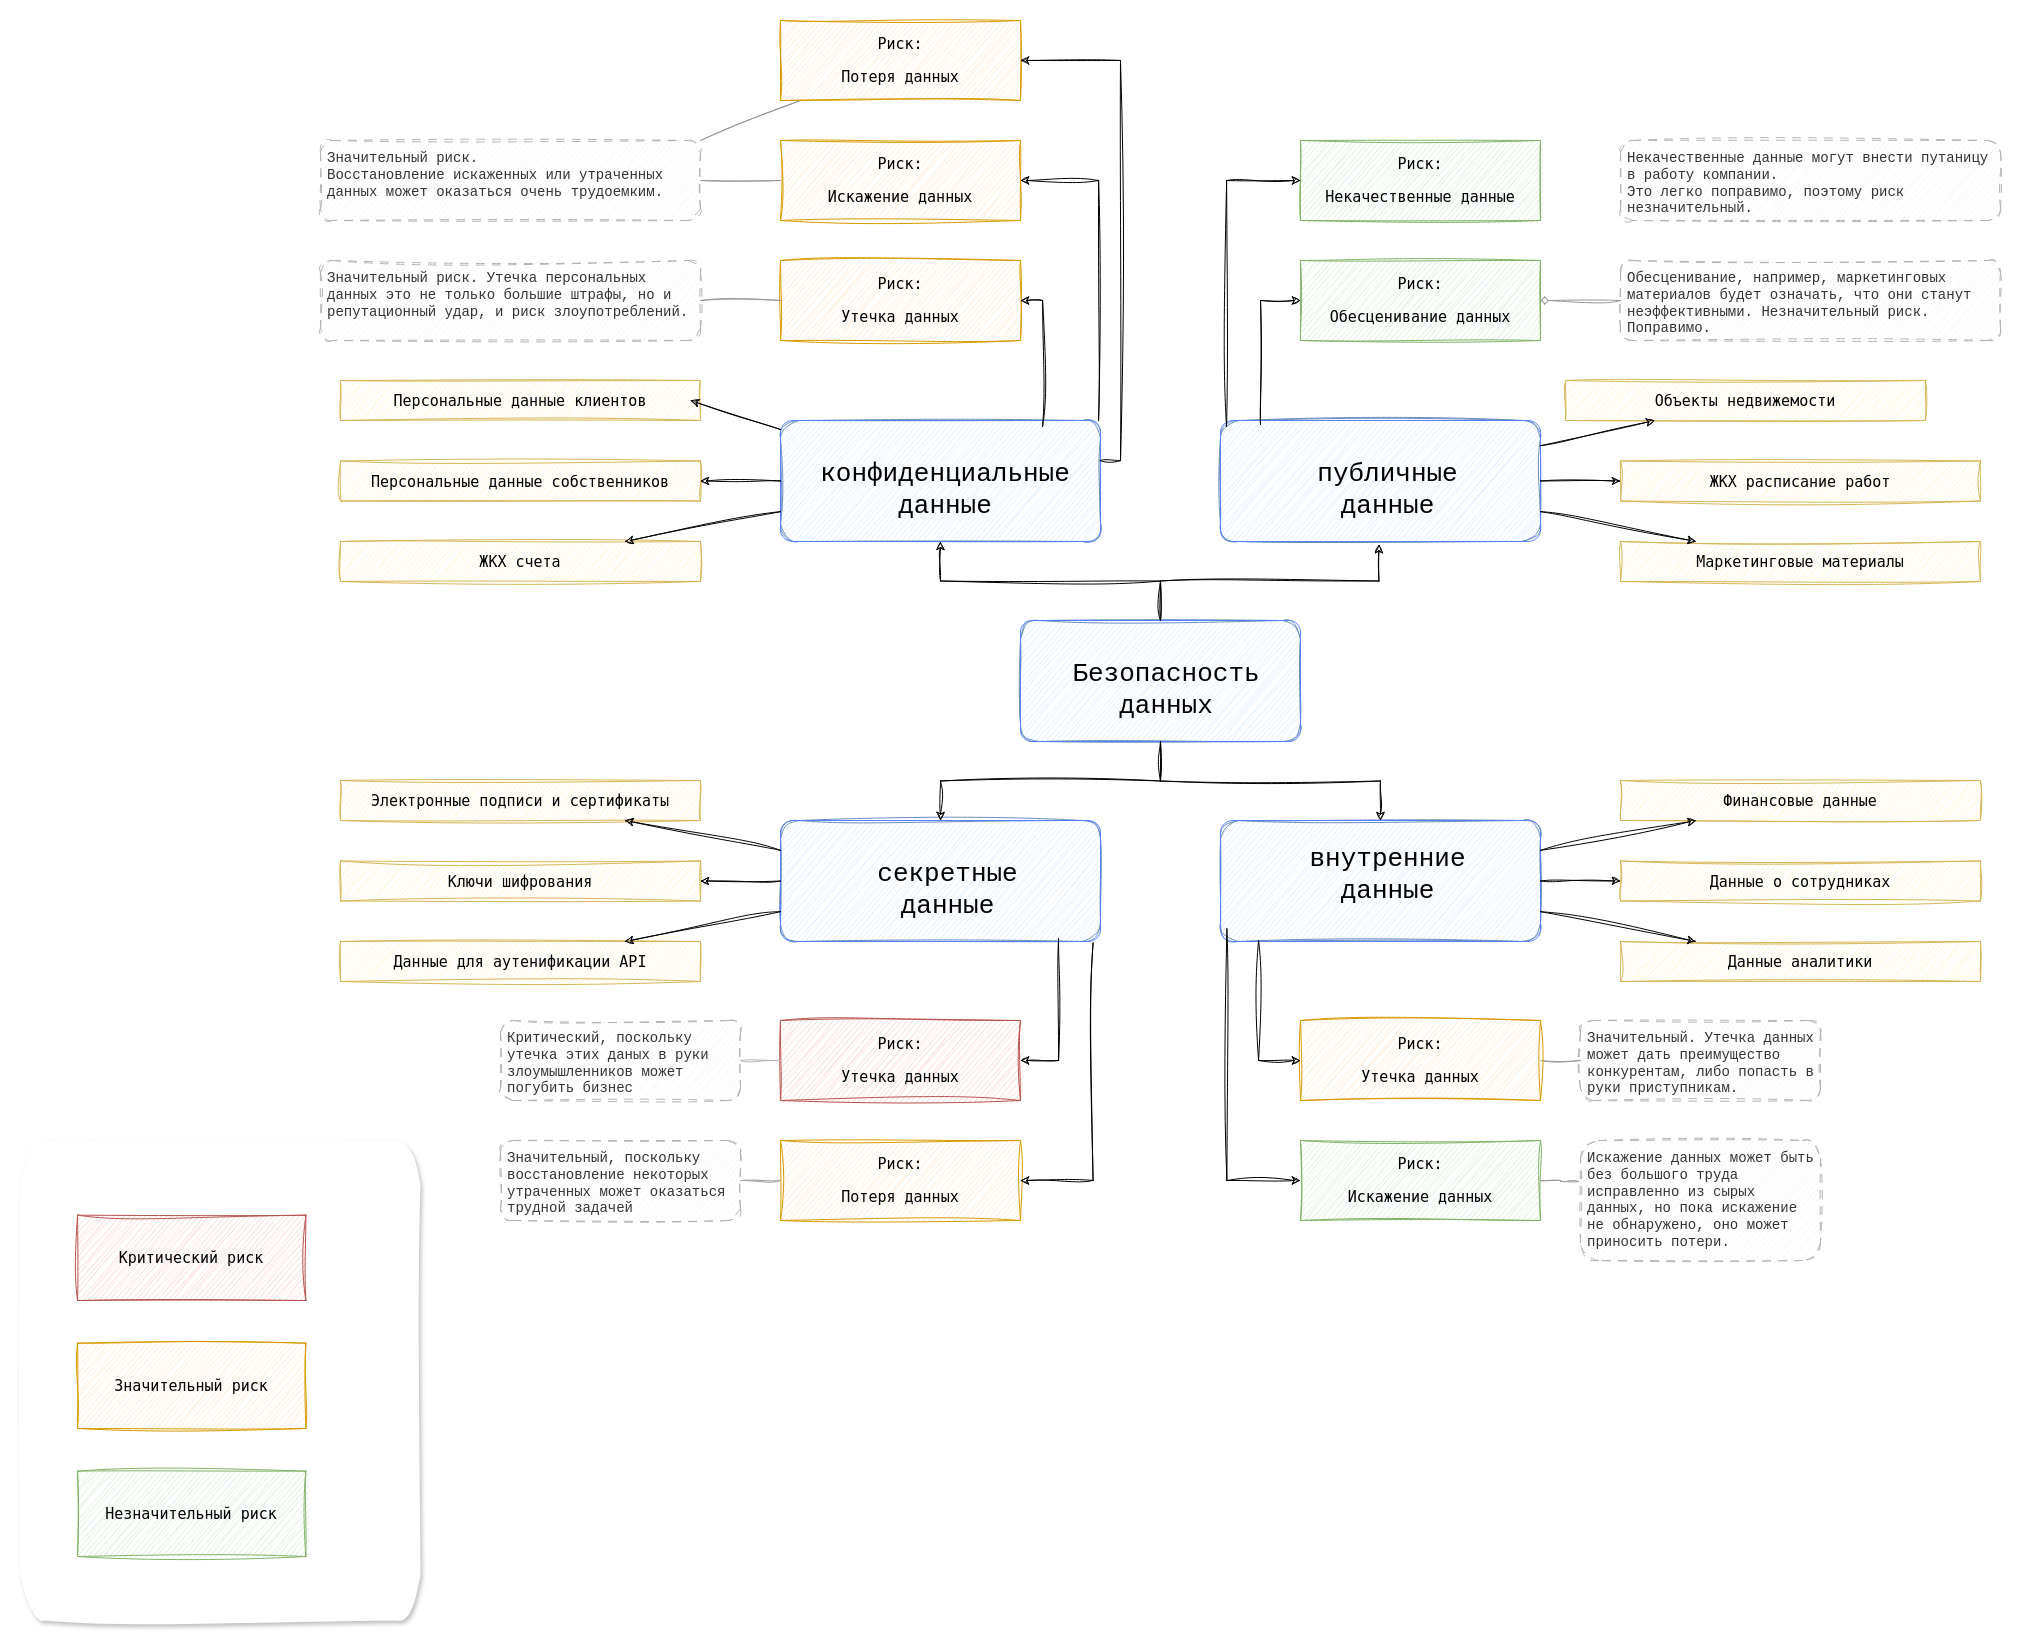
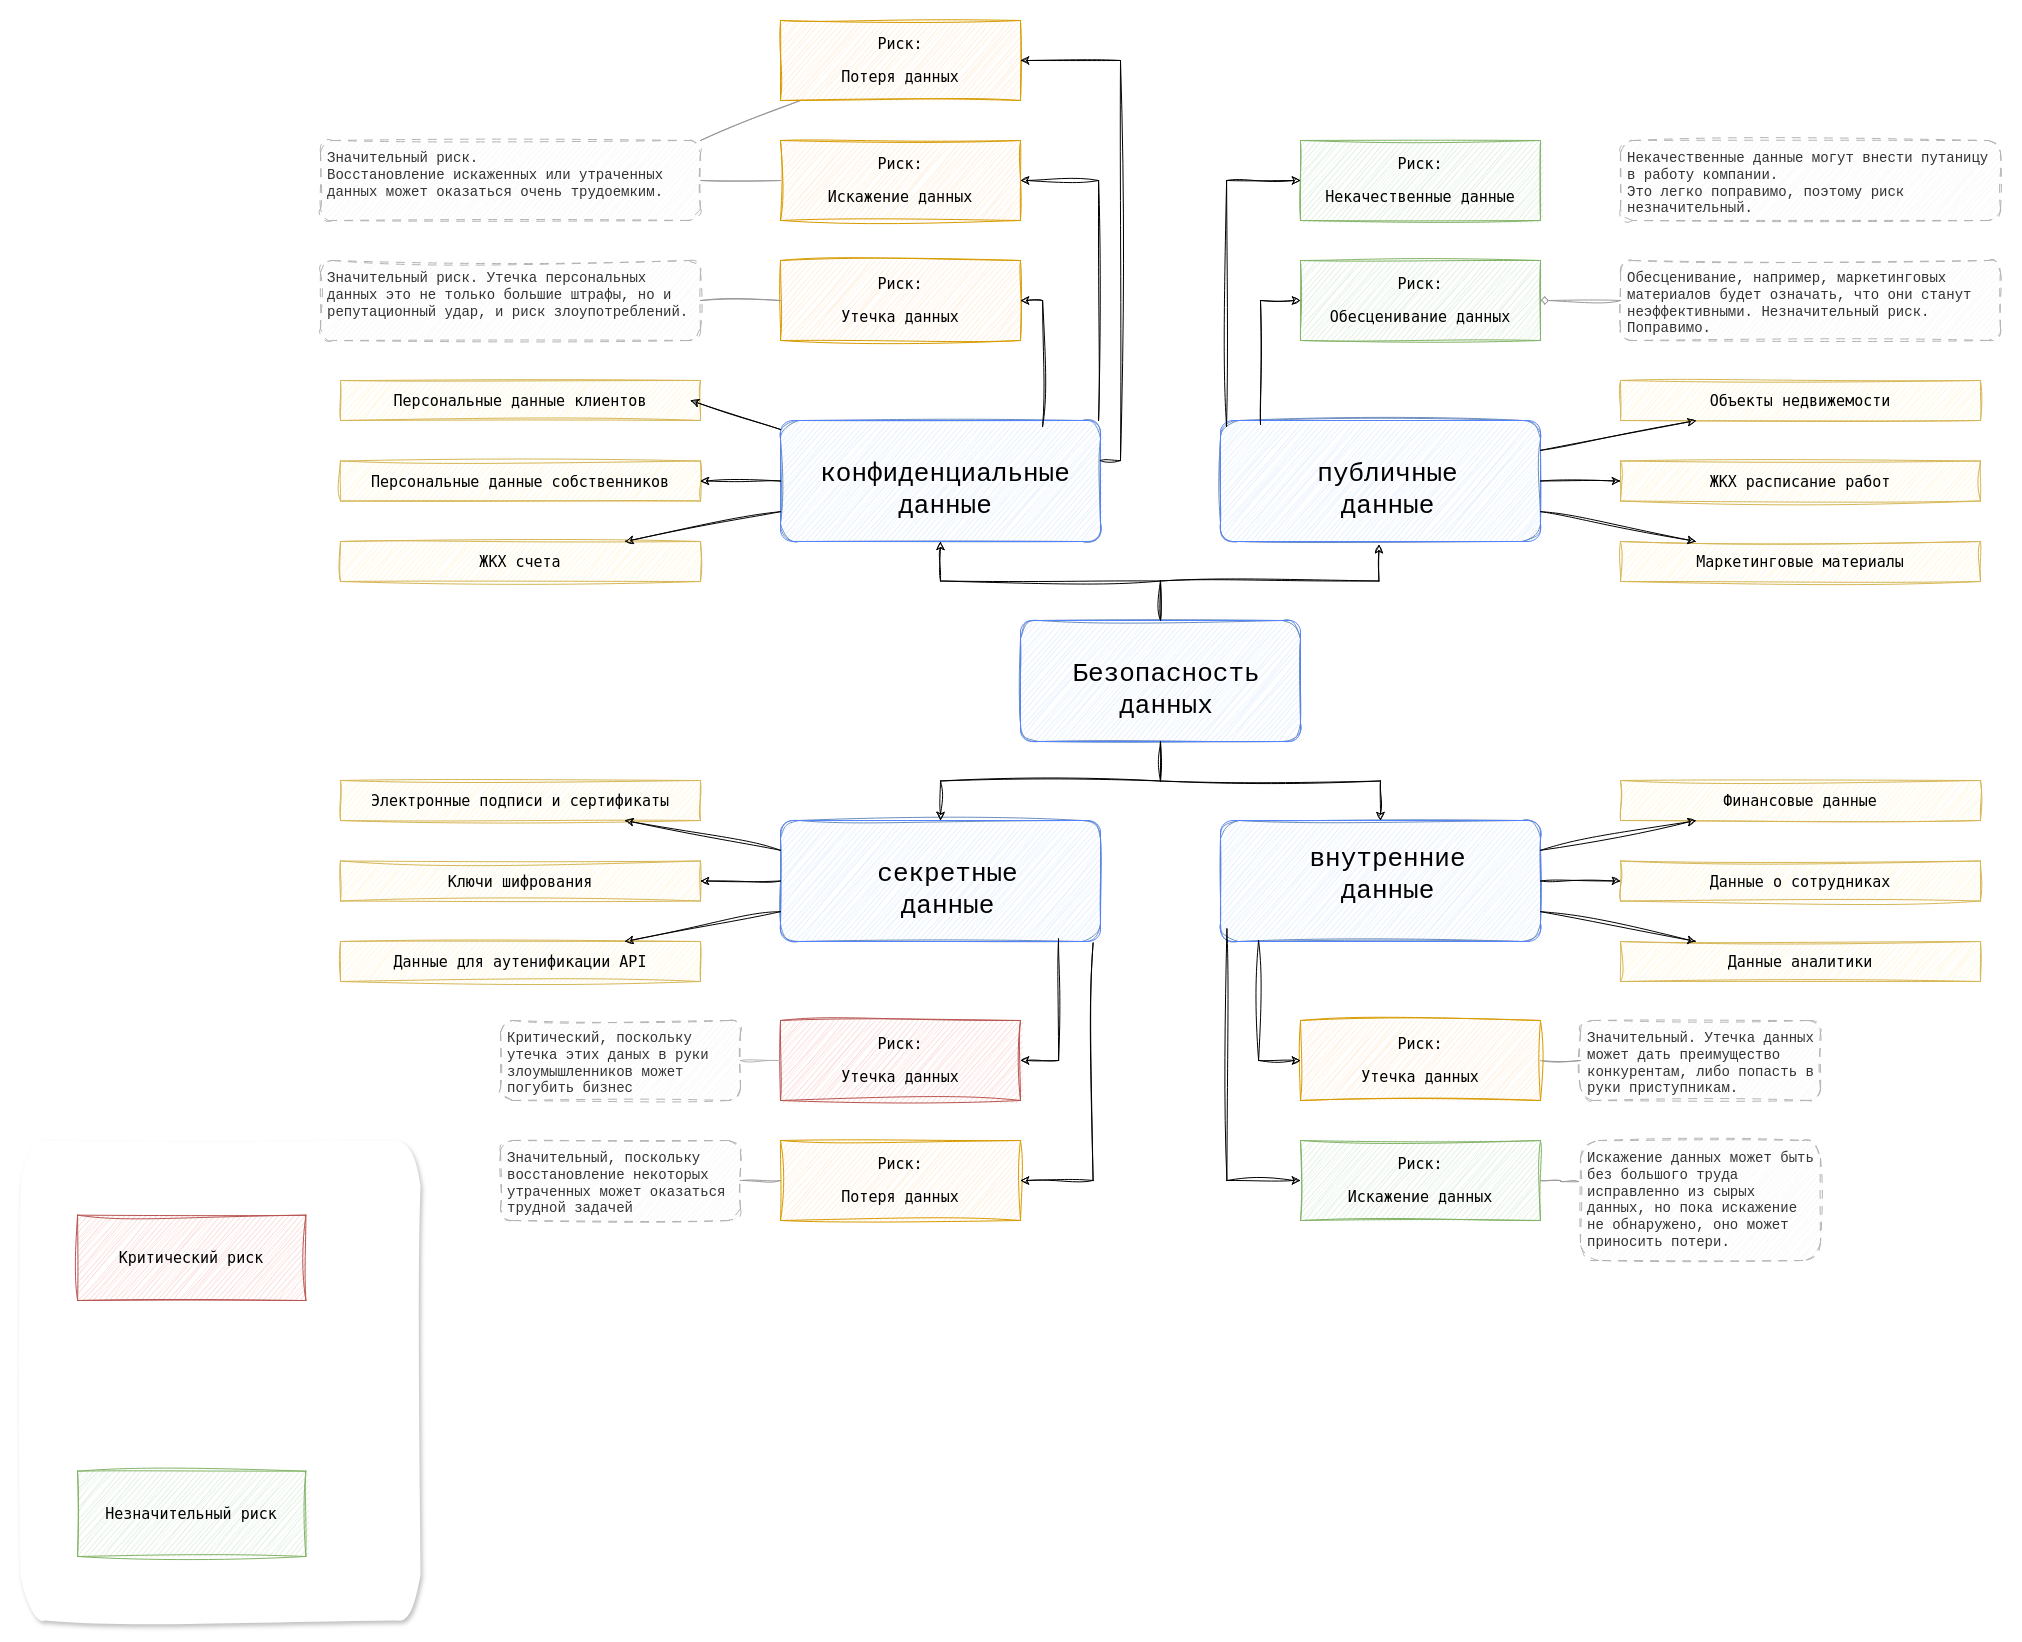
(1746, 401) -> (1801, 401)
(192, 1386) -> none
